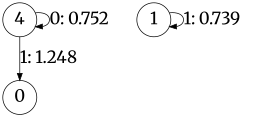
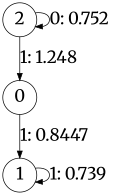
(20, 20) -> (20, 20)
none -> (20, 133)
